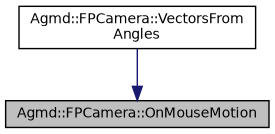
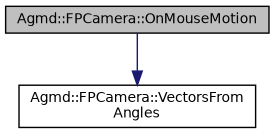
(137, 67) -> (137, 52)
